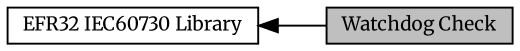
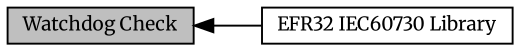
(302, 26) -> (237, 26)
